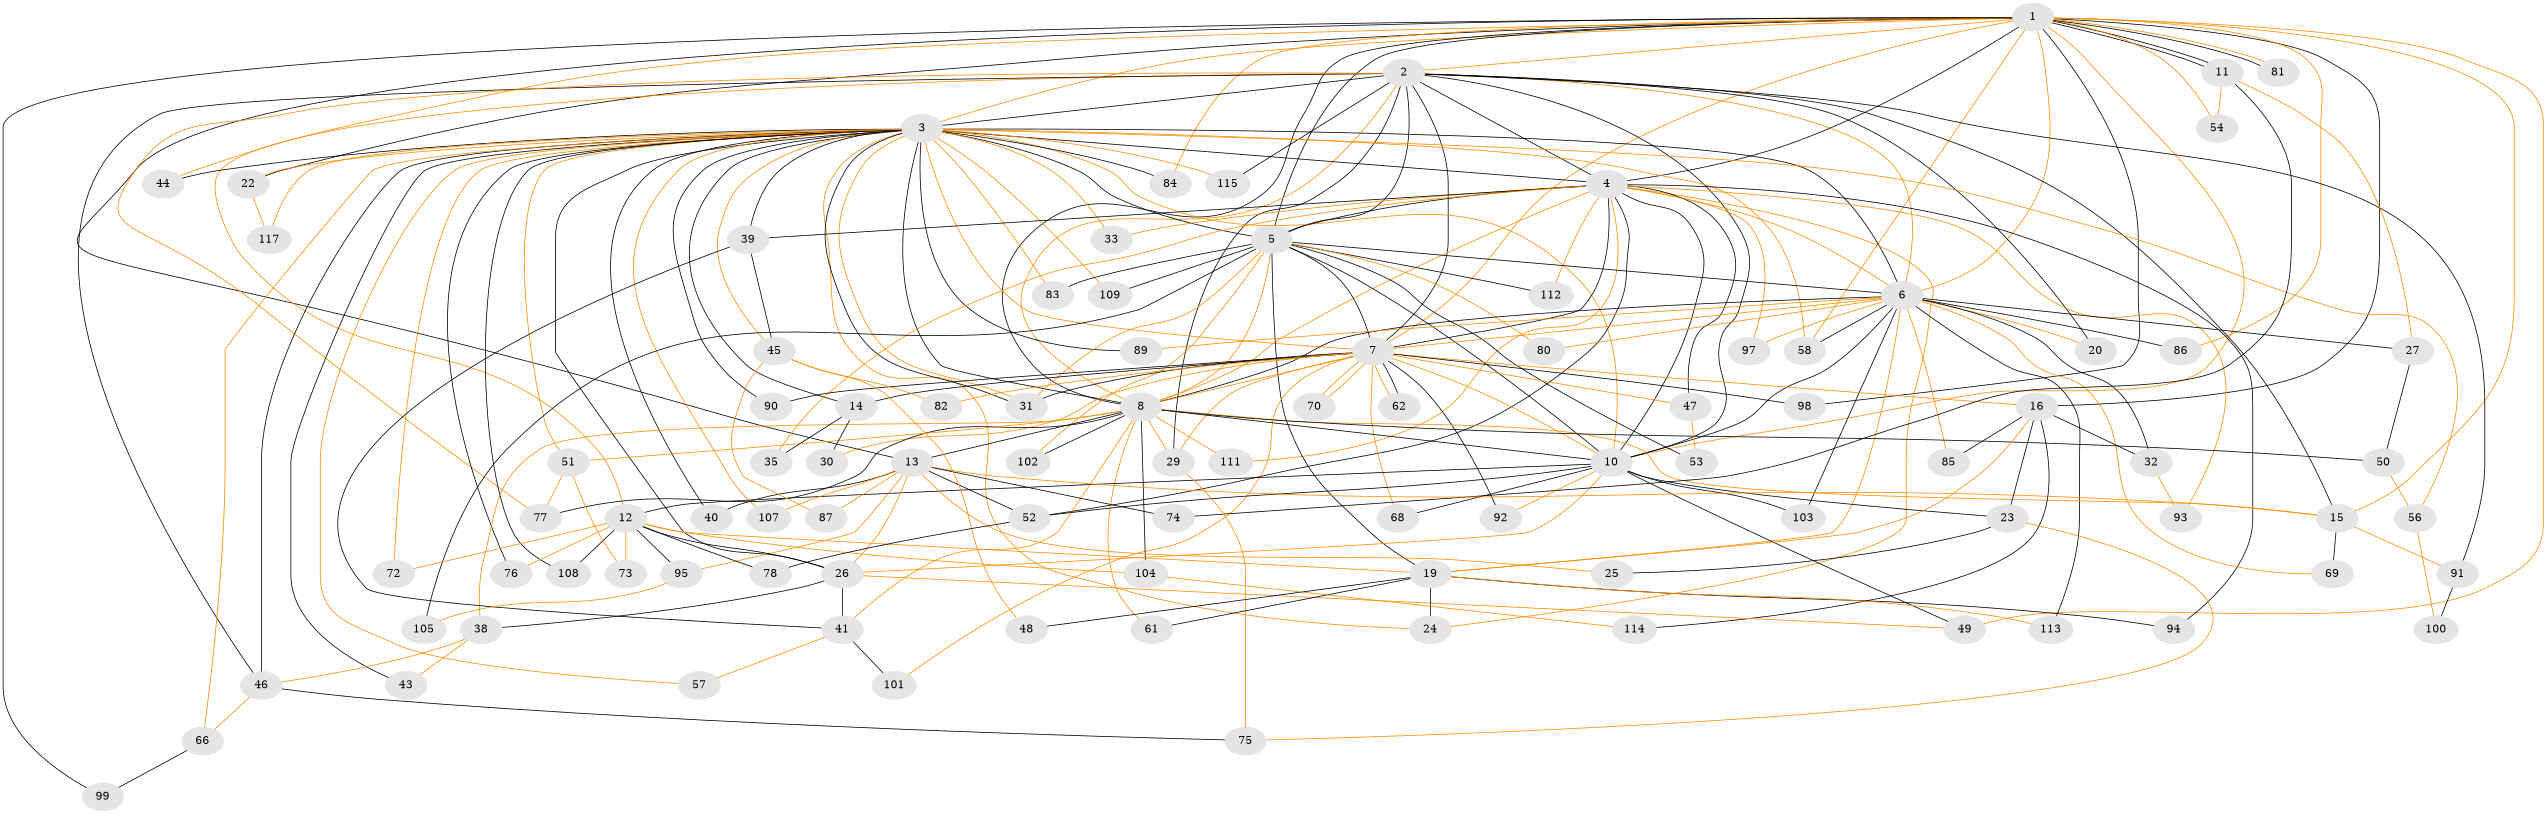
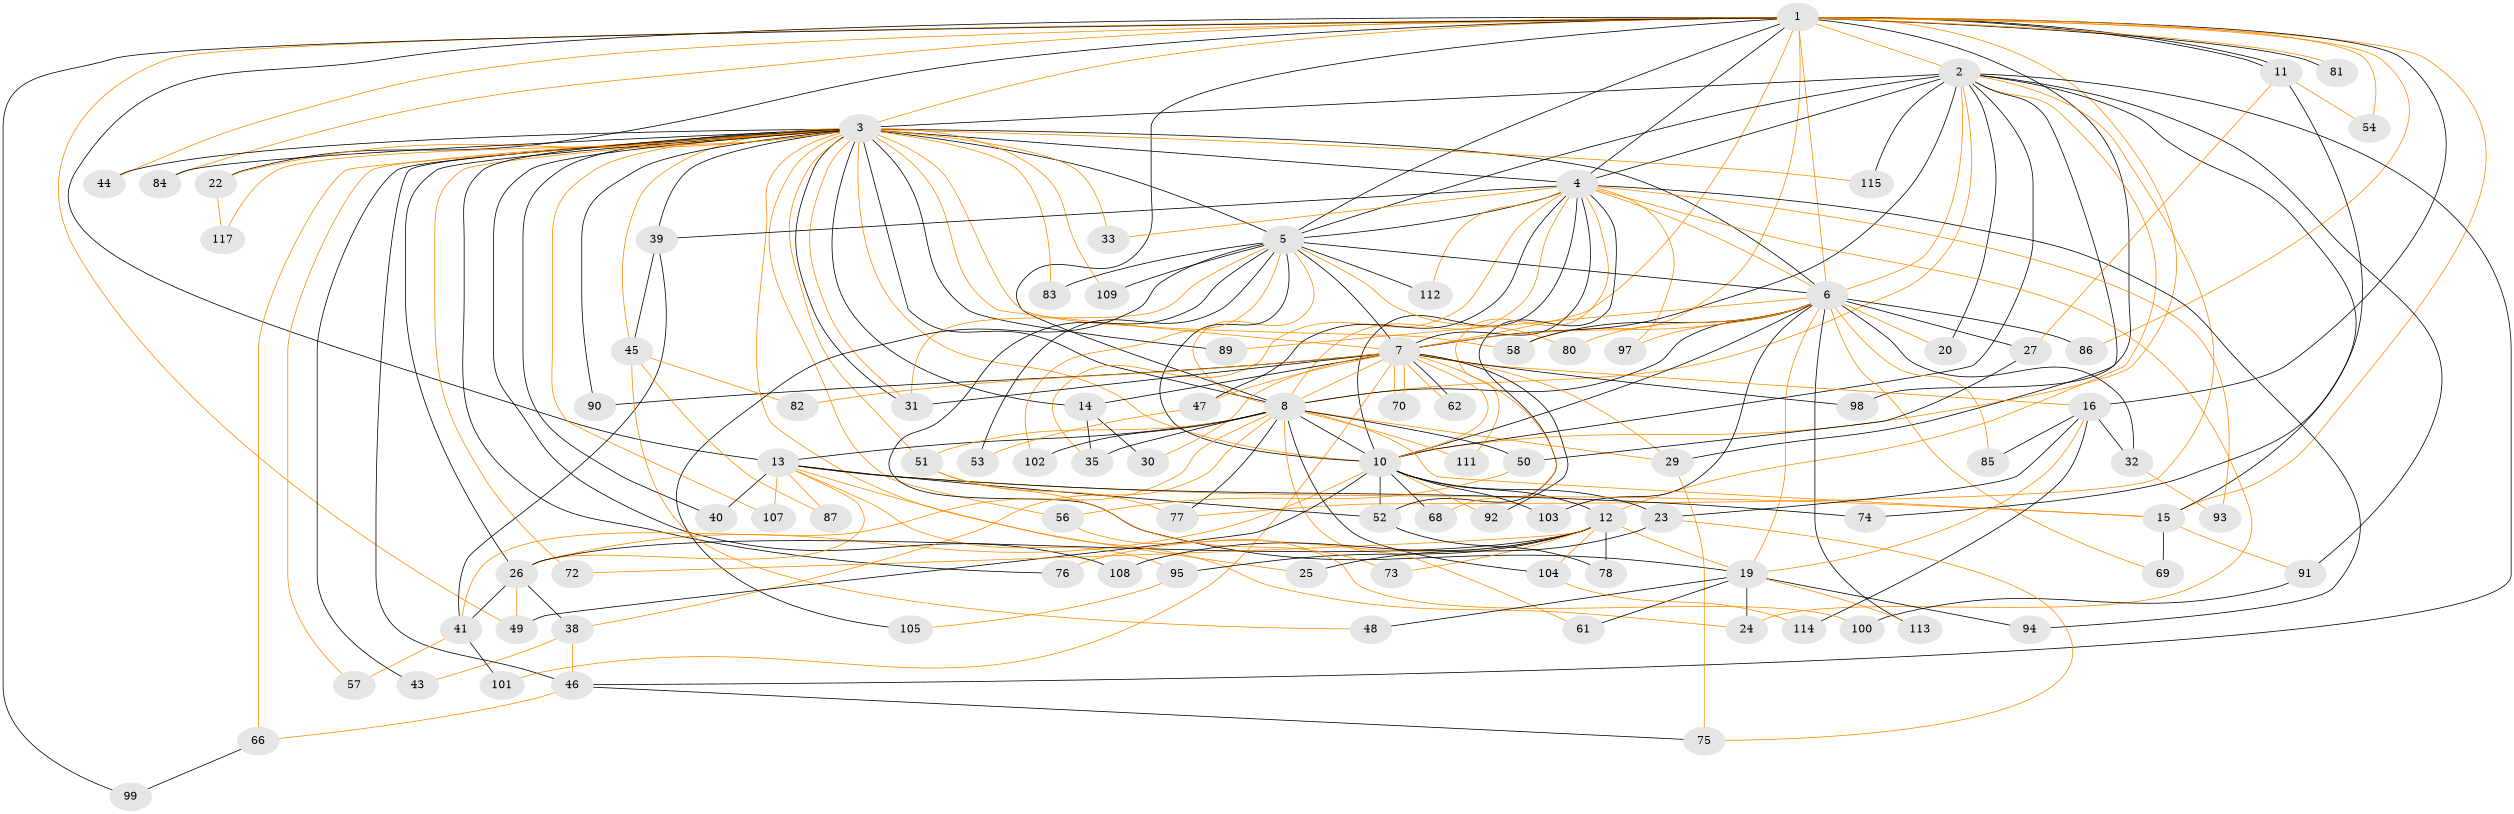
none -> (1175, 434)
